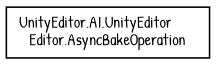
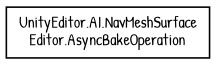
(108, 33) -> (108, 33)
